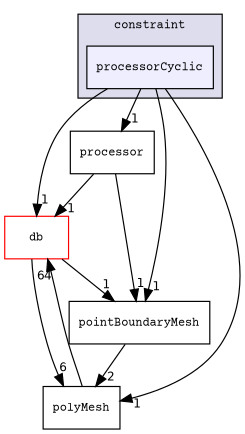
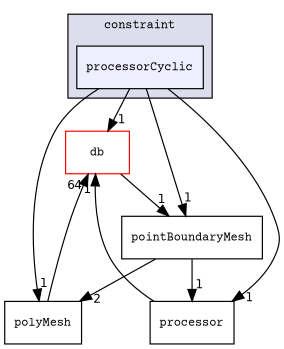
(125, 232) -> (192, 274)
(41, 318) -> none
